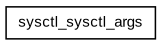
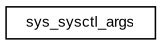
(81, 23) -> (81, 23)
